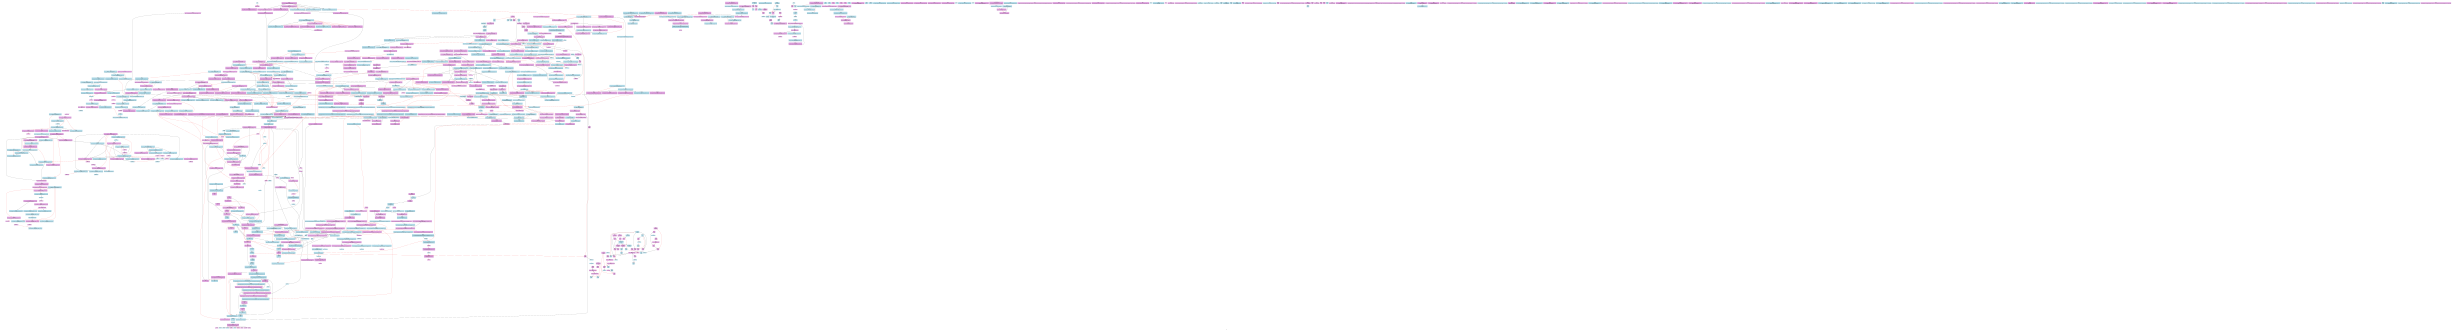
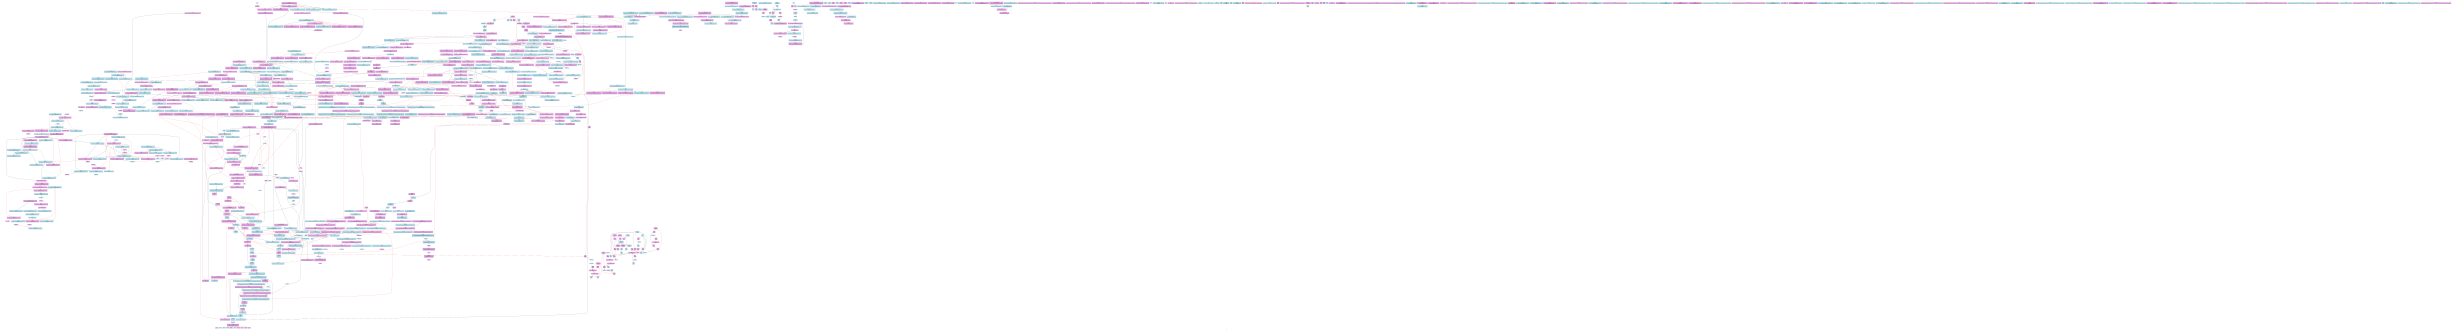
(249, 10) -> none
